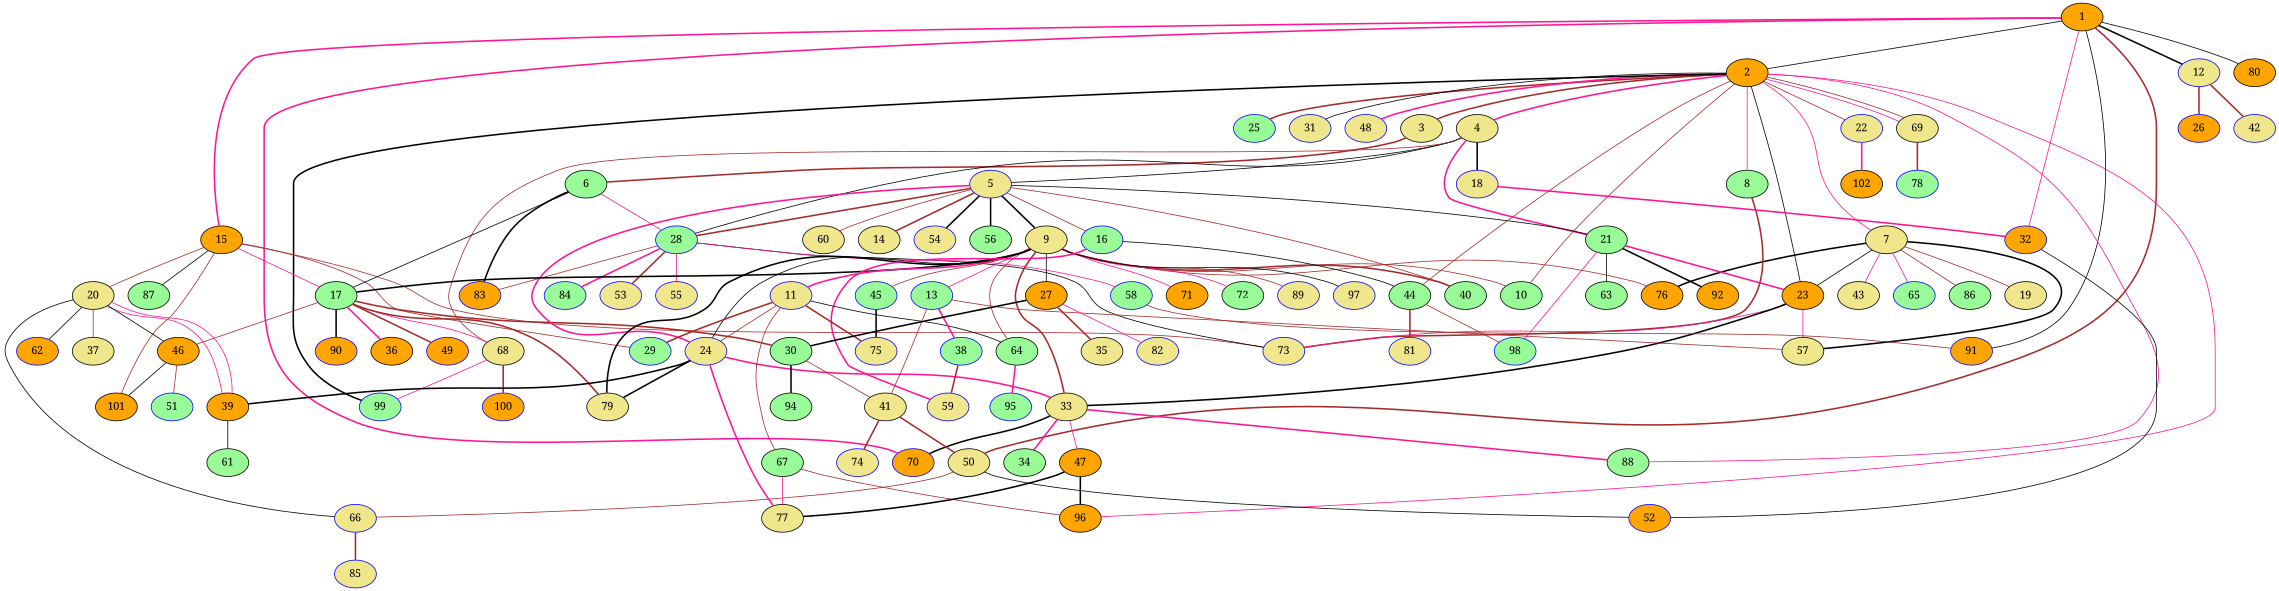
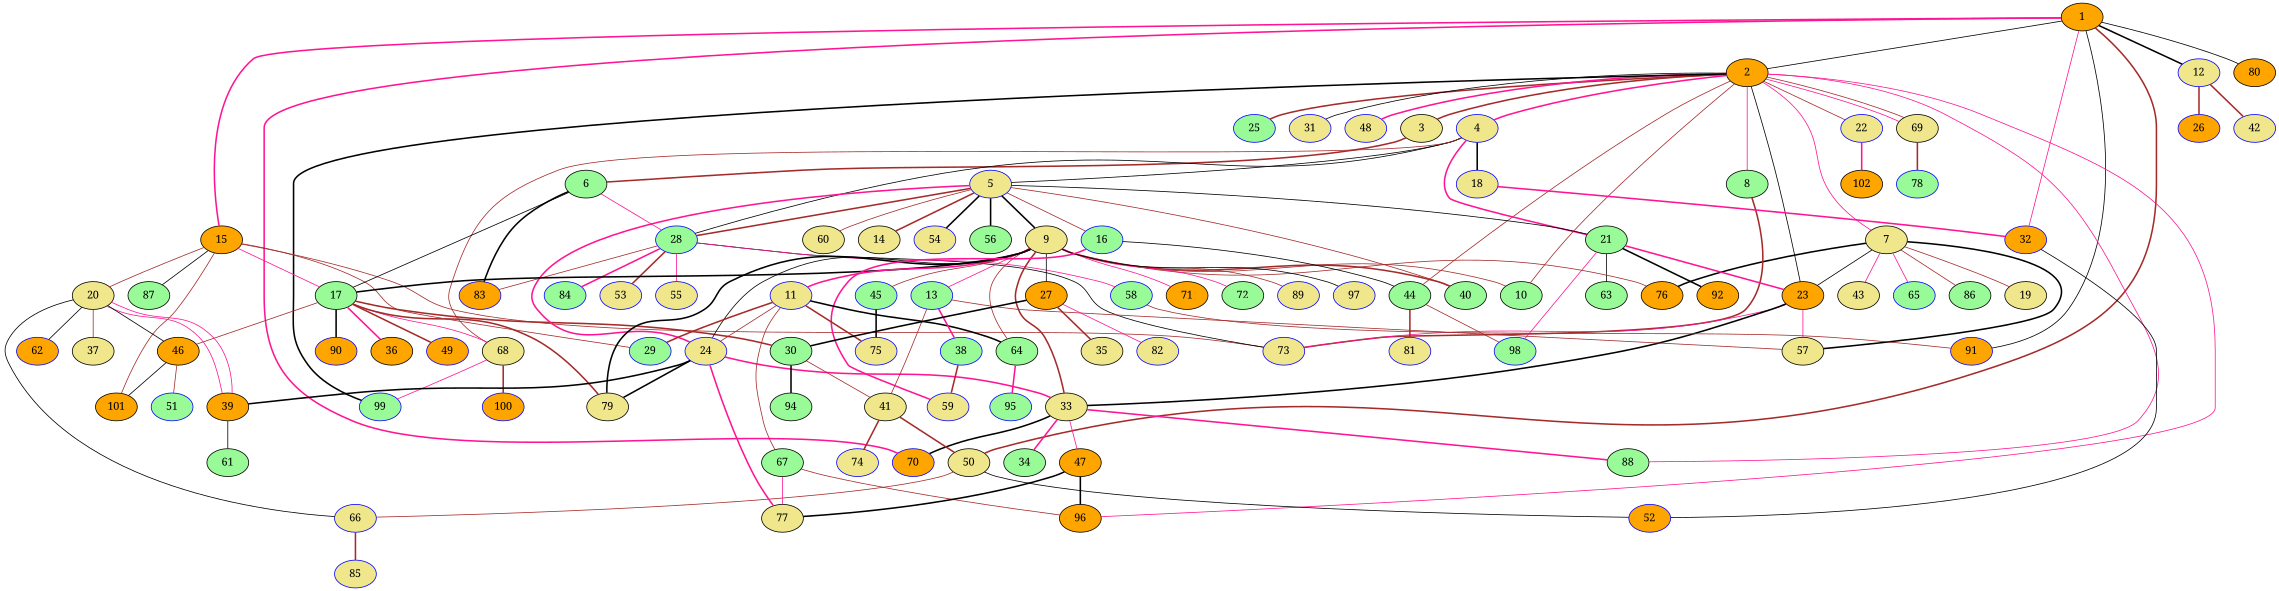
(1477, 128) -> (1477, 128)
(906, 319) -> (906, 319)
